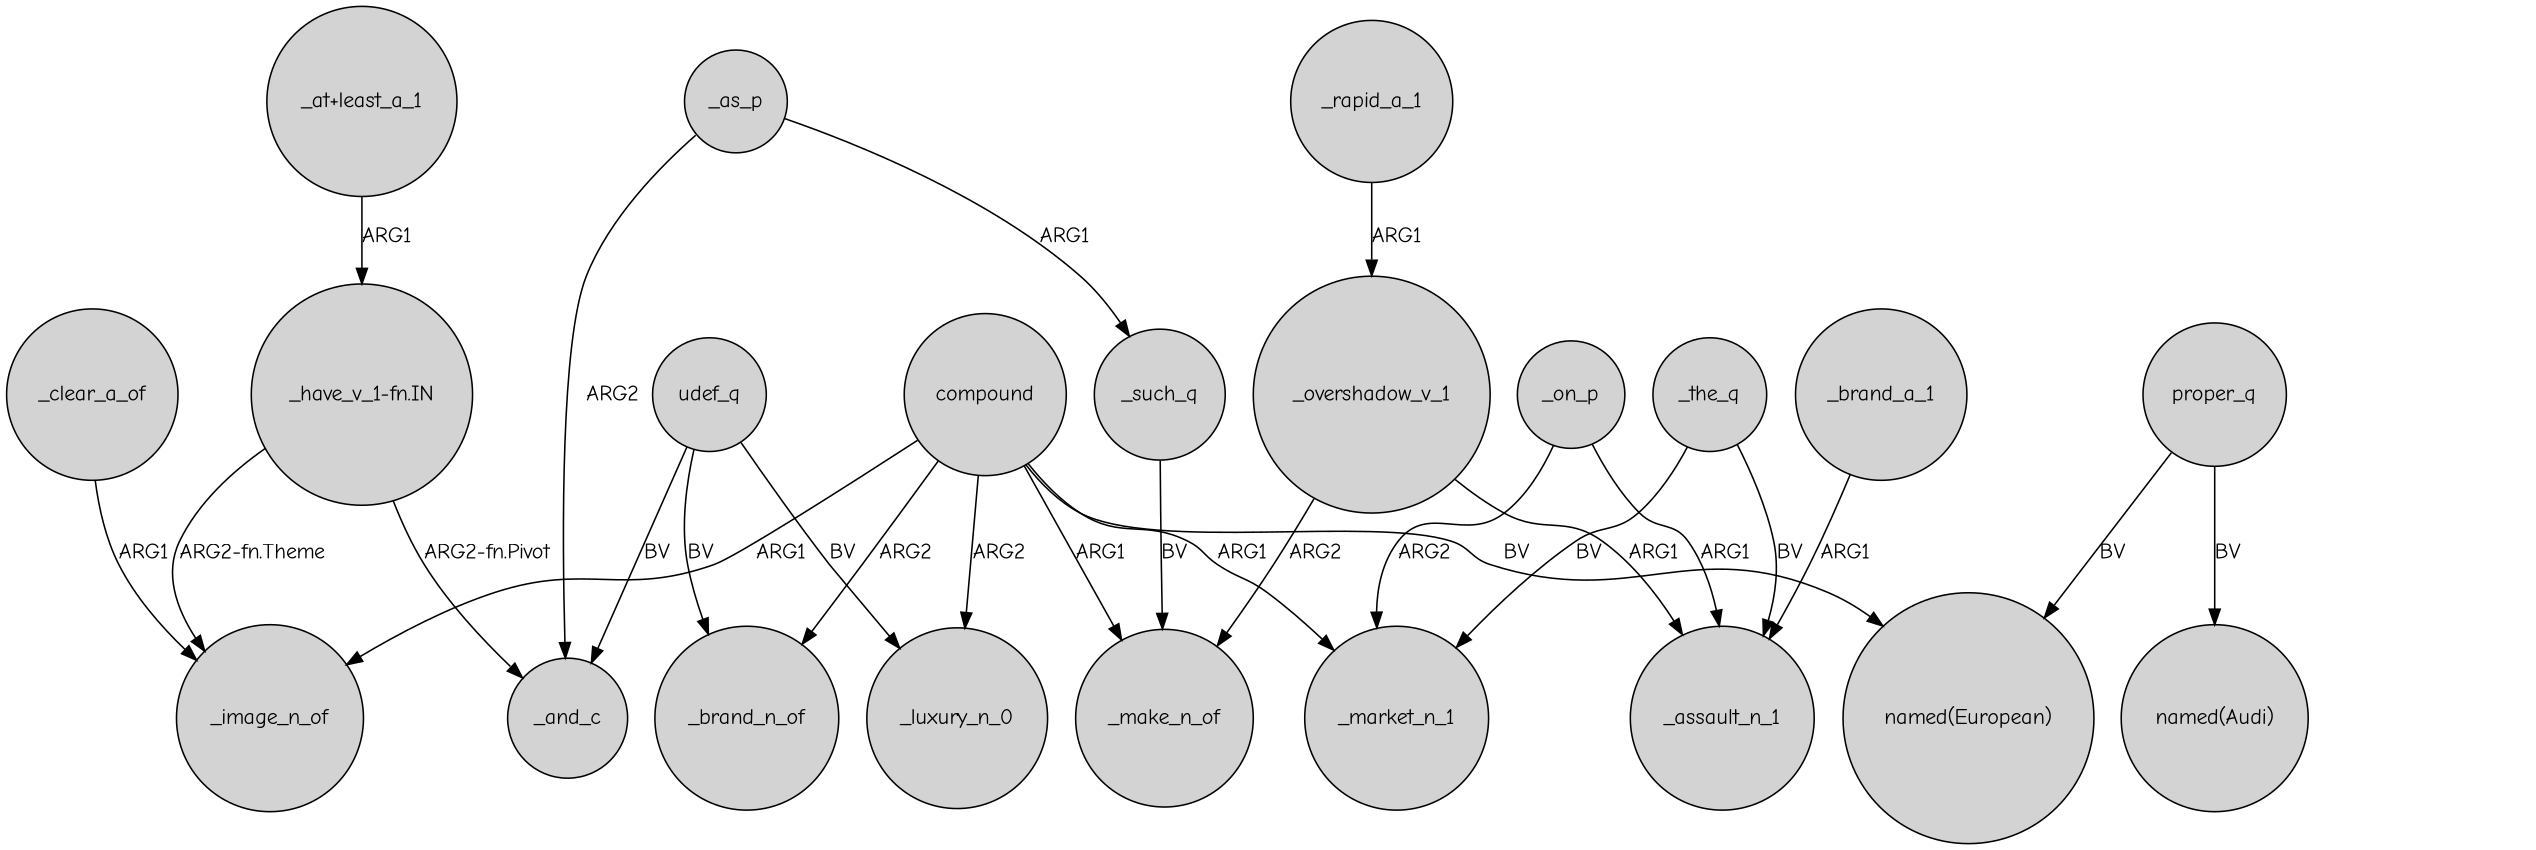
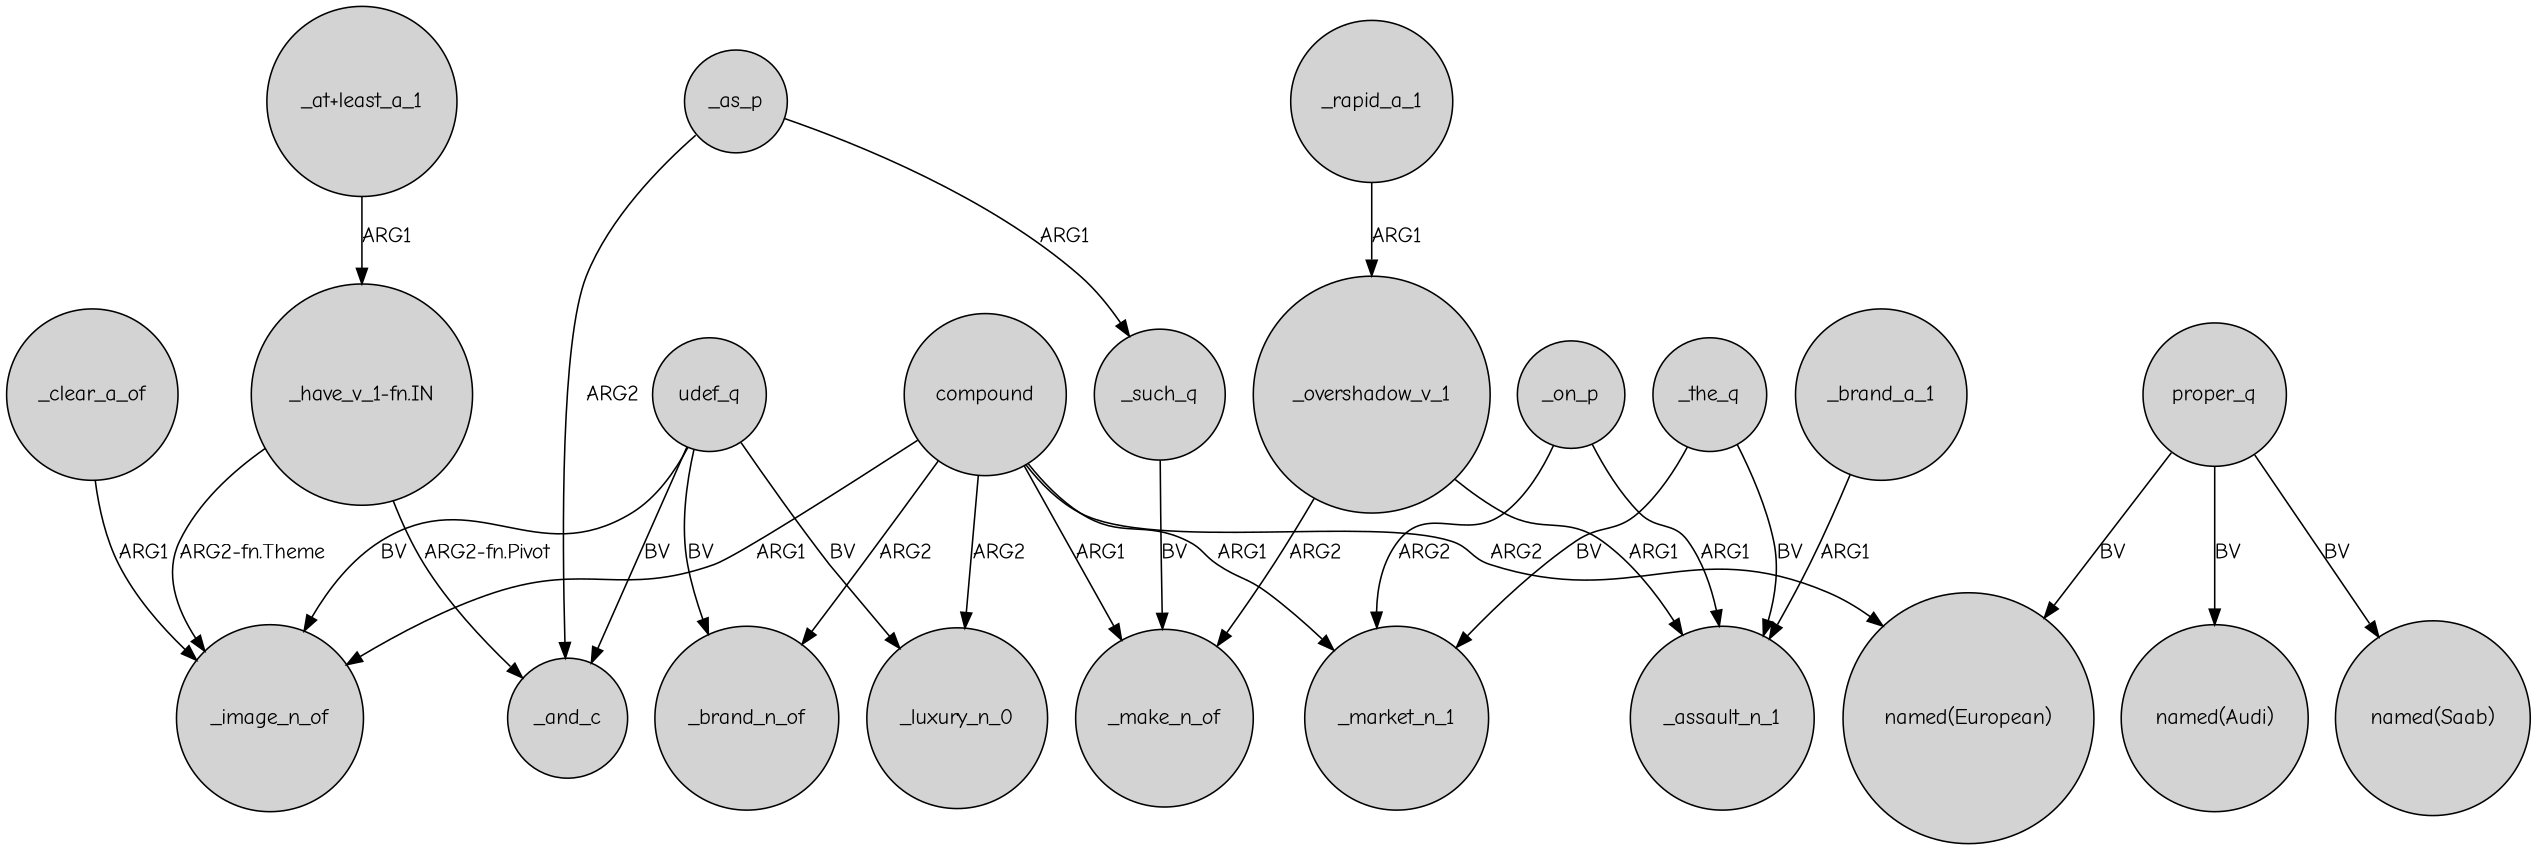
none -> (498, 525)
(1517, 553) -> (1517, 553)
none -> (2433, 718)
